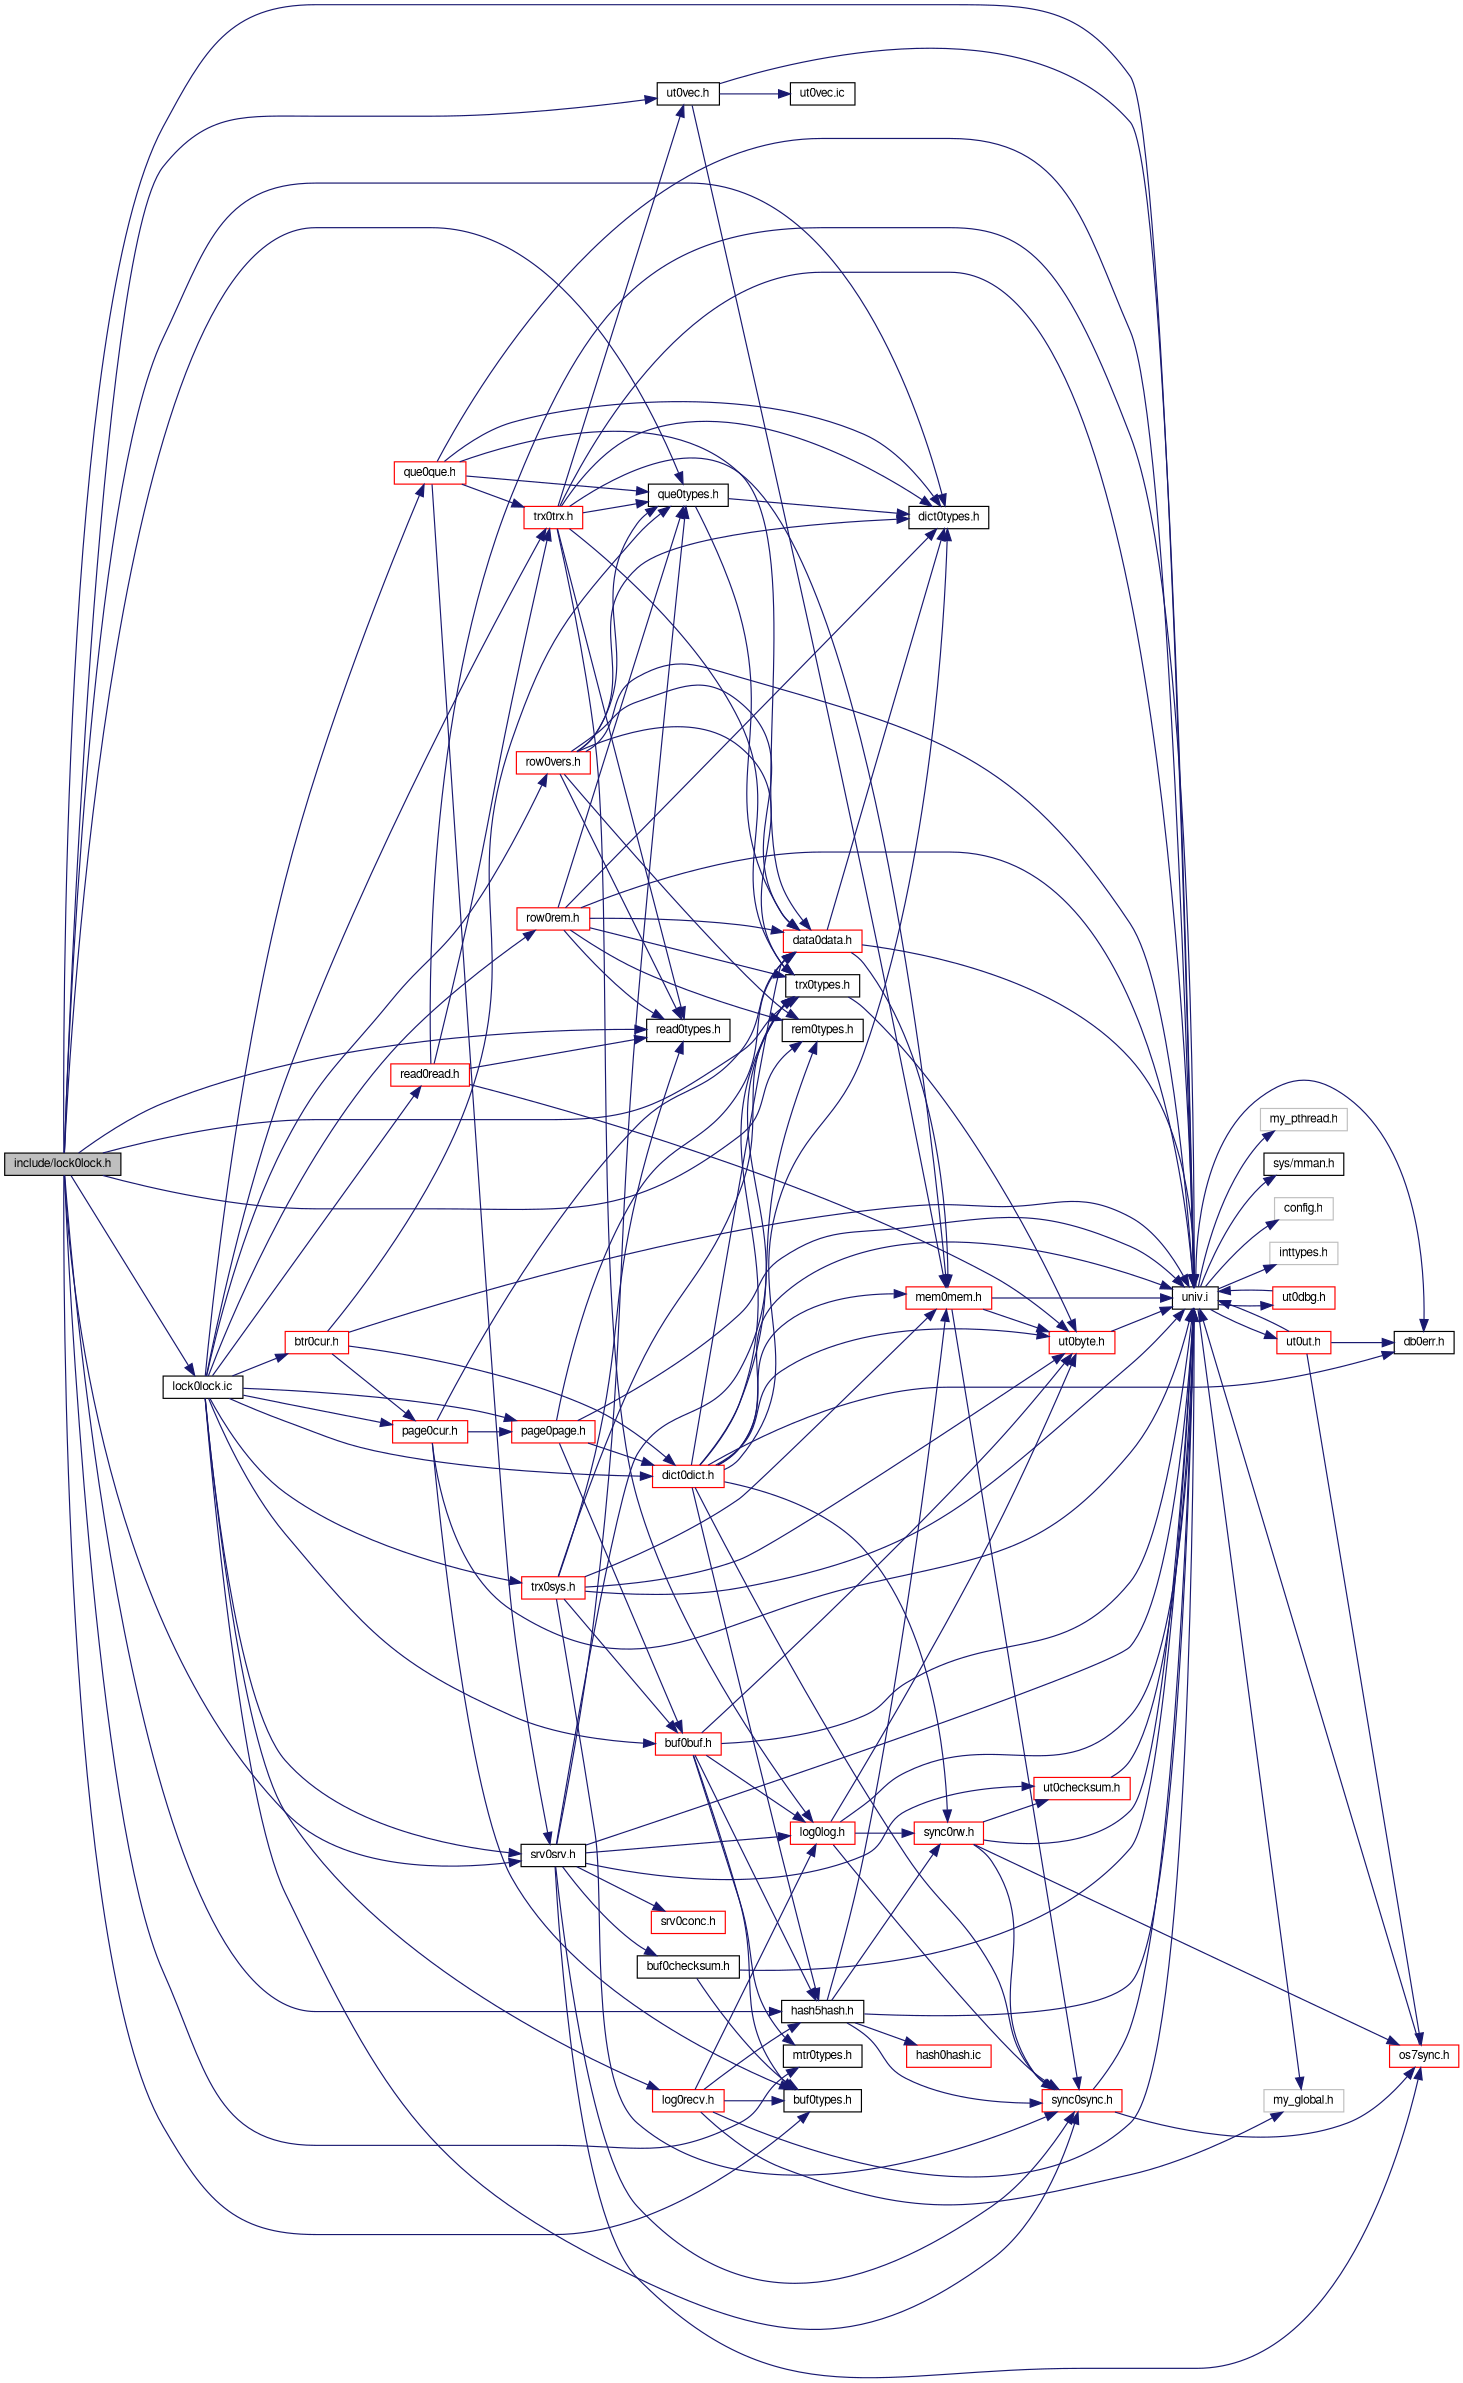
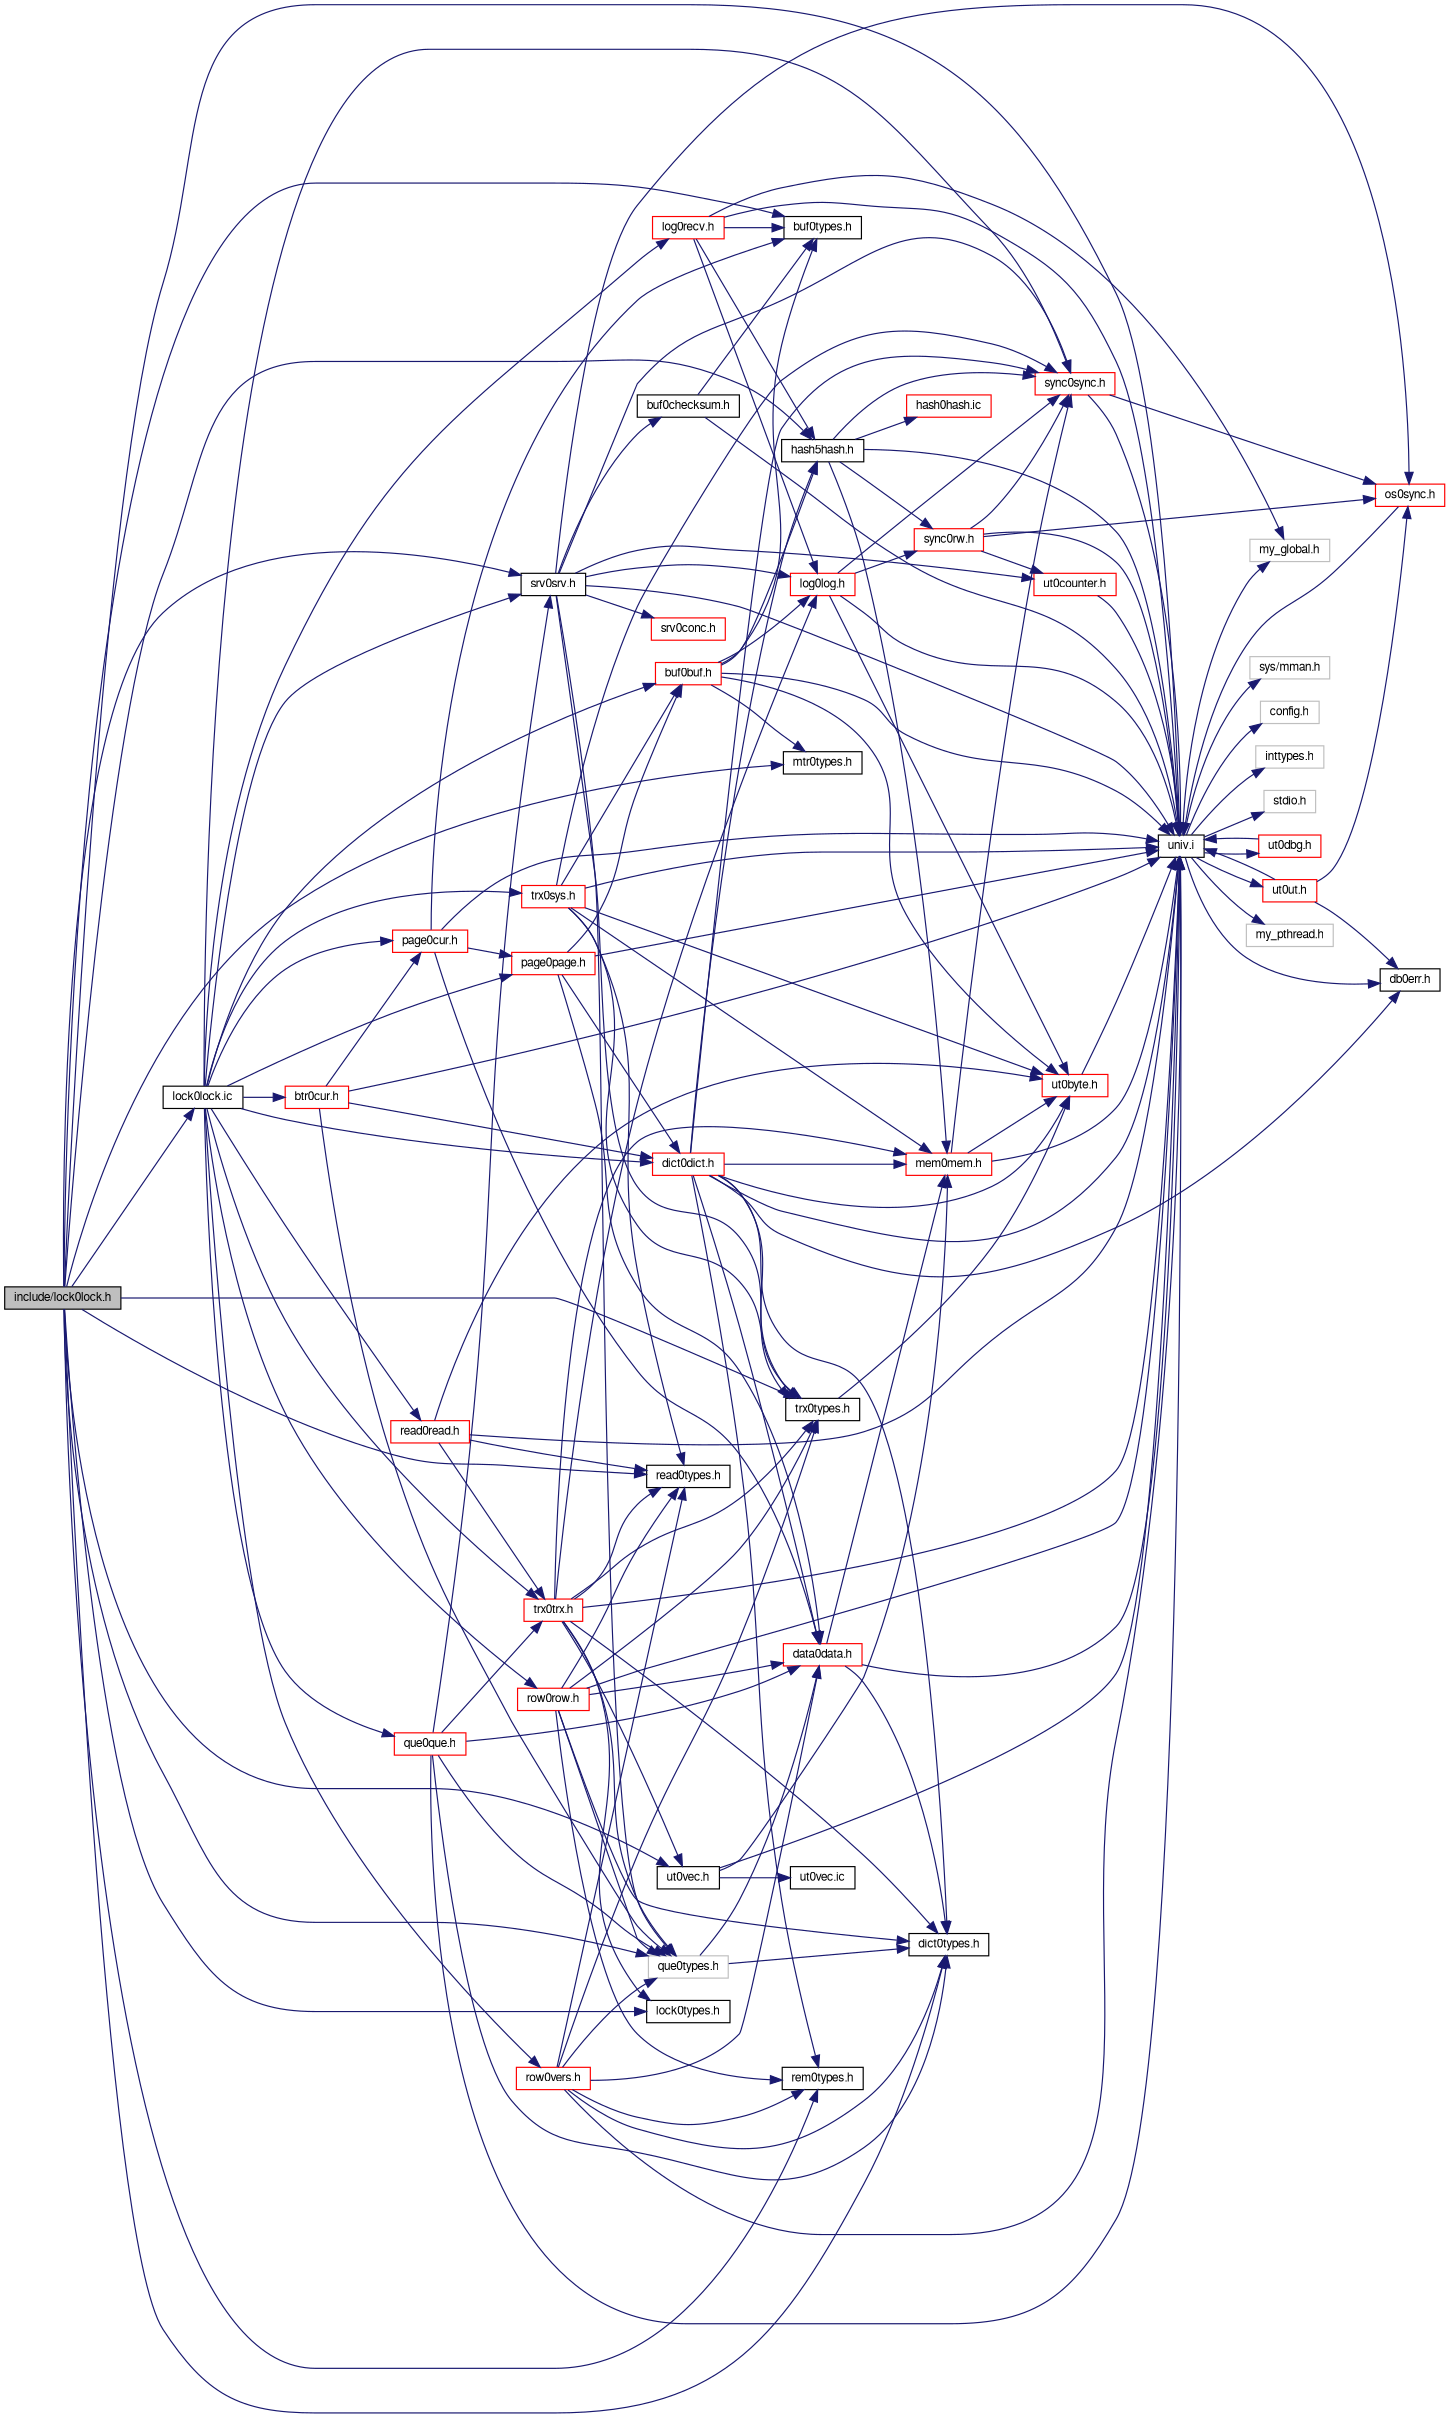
(688, 495) -> (688, 1967)
none -> (1290, 802)
(553, 919) -> (553, 1699)
(1304, 1164) -> (1290, 668)
(897, 1599) -> none
(1082, 1789) -> (1075, 584)
none -> (688, 2012)
(1424, 2056) -> (1410, 495)
